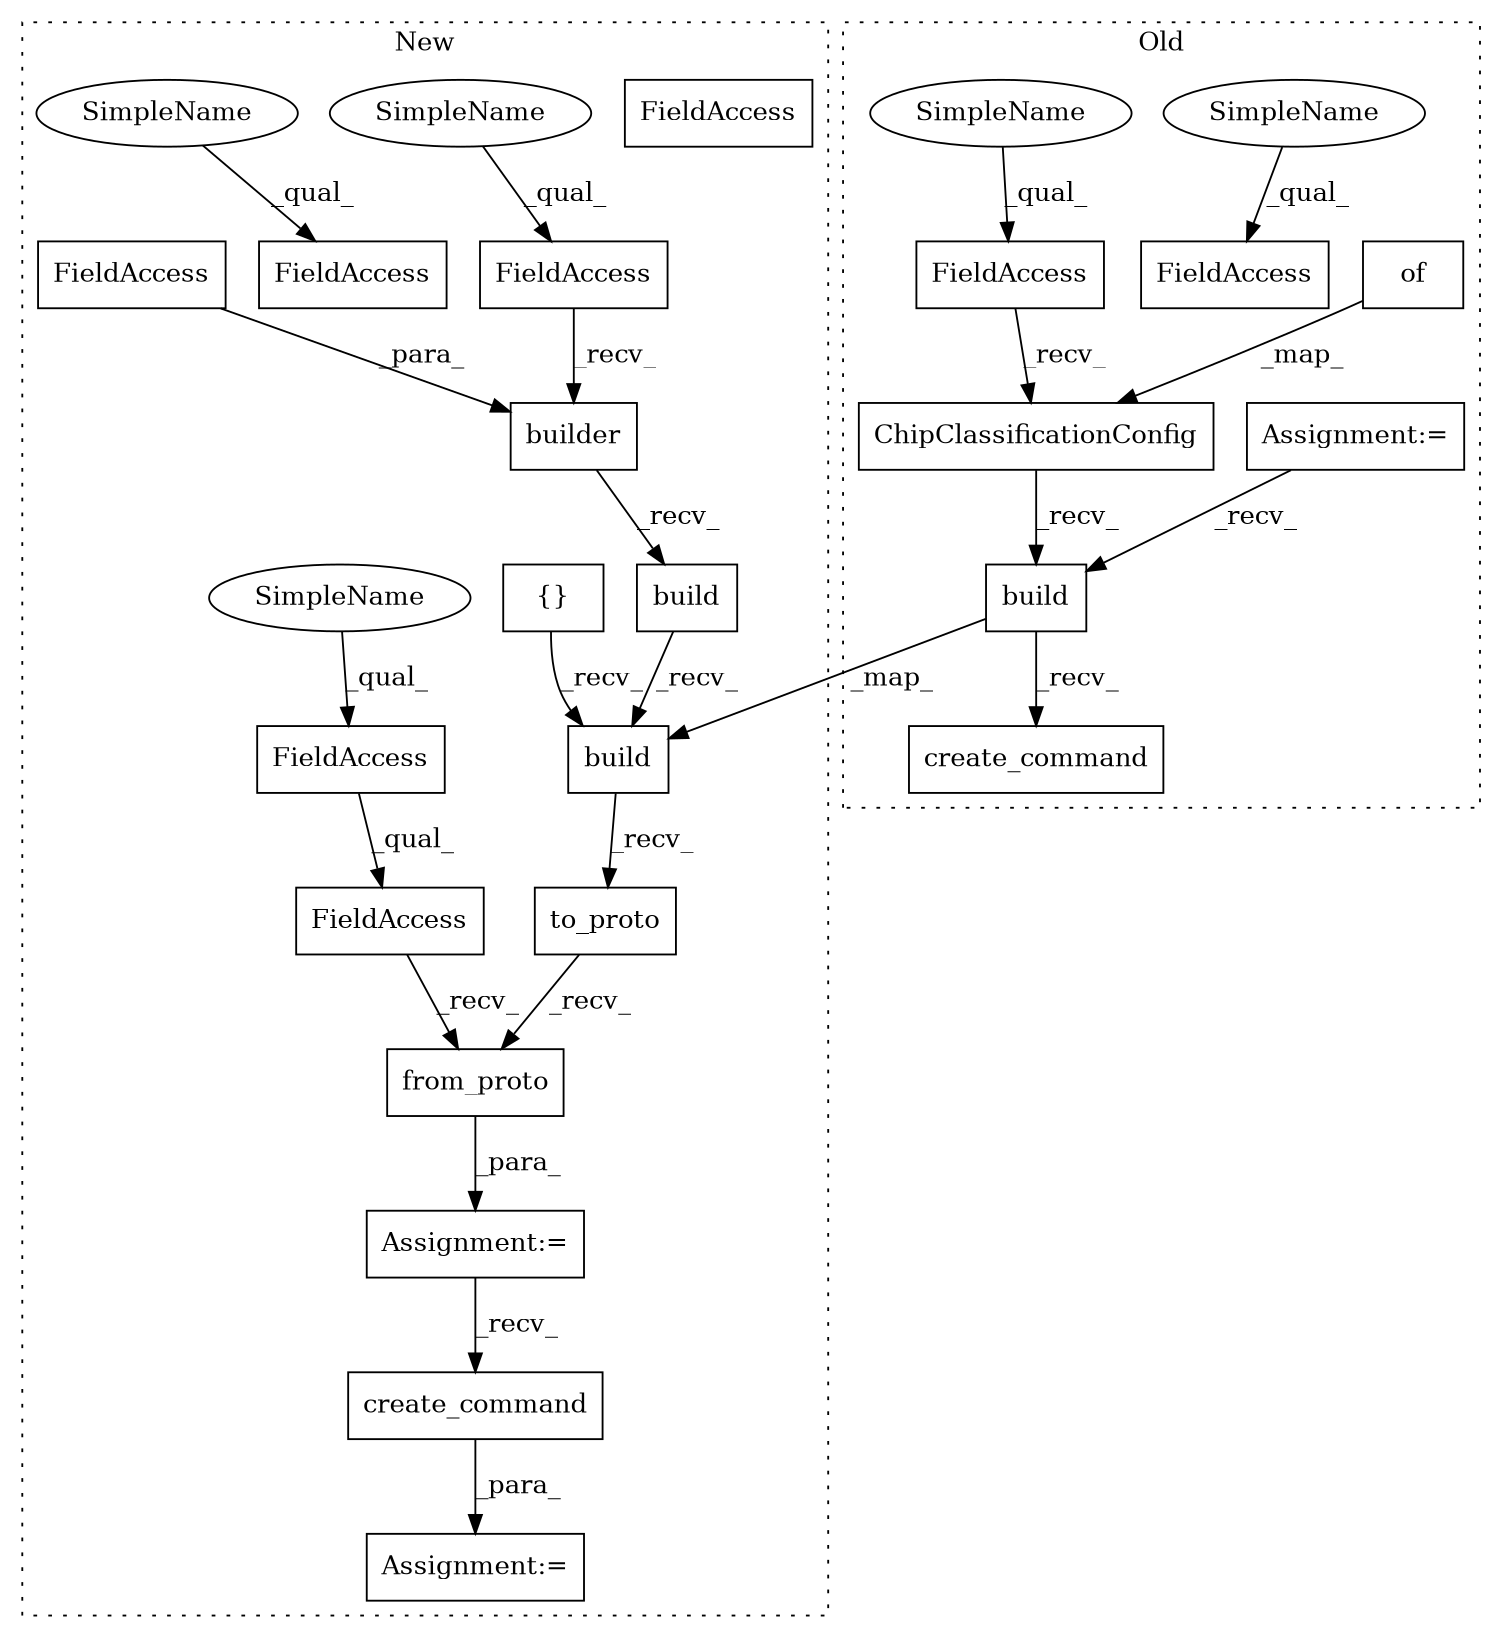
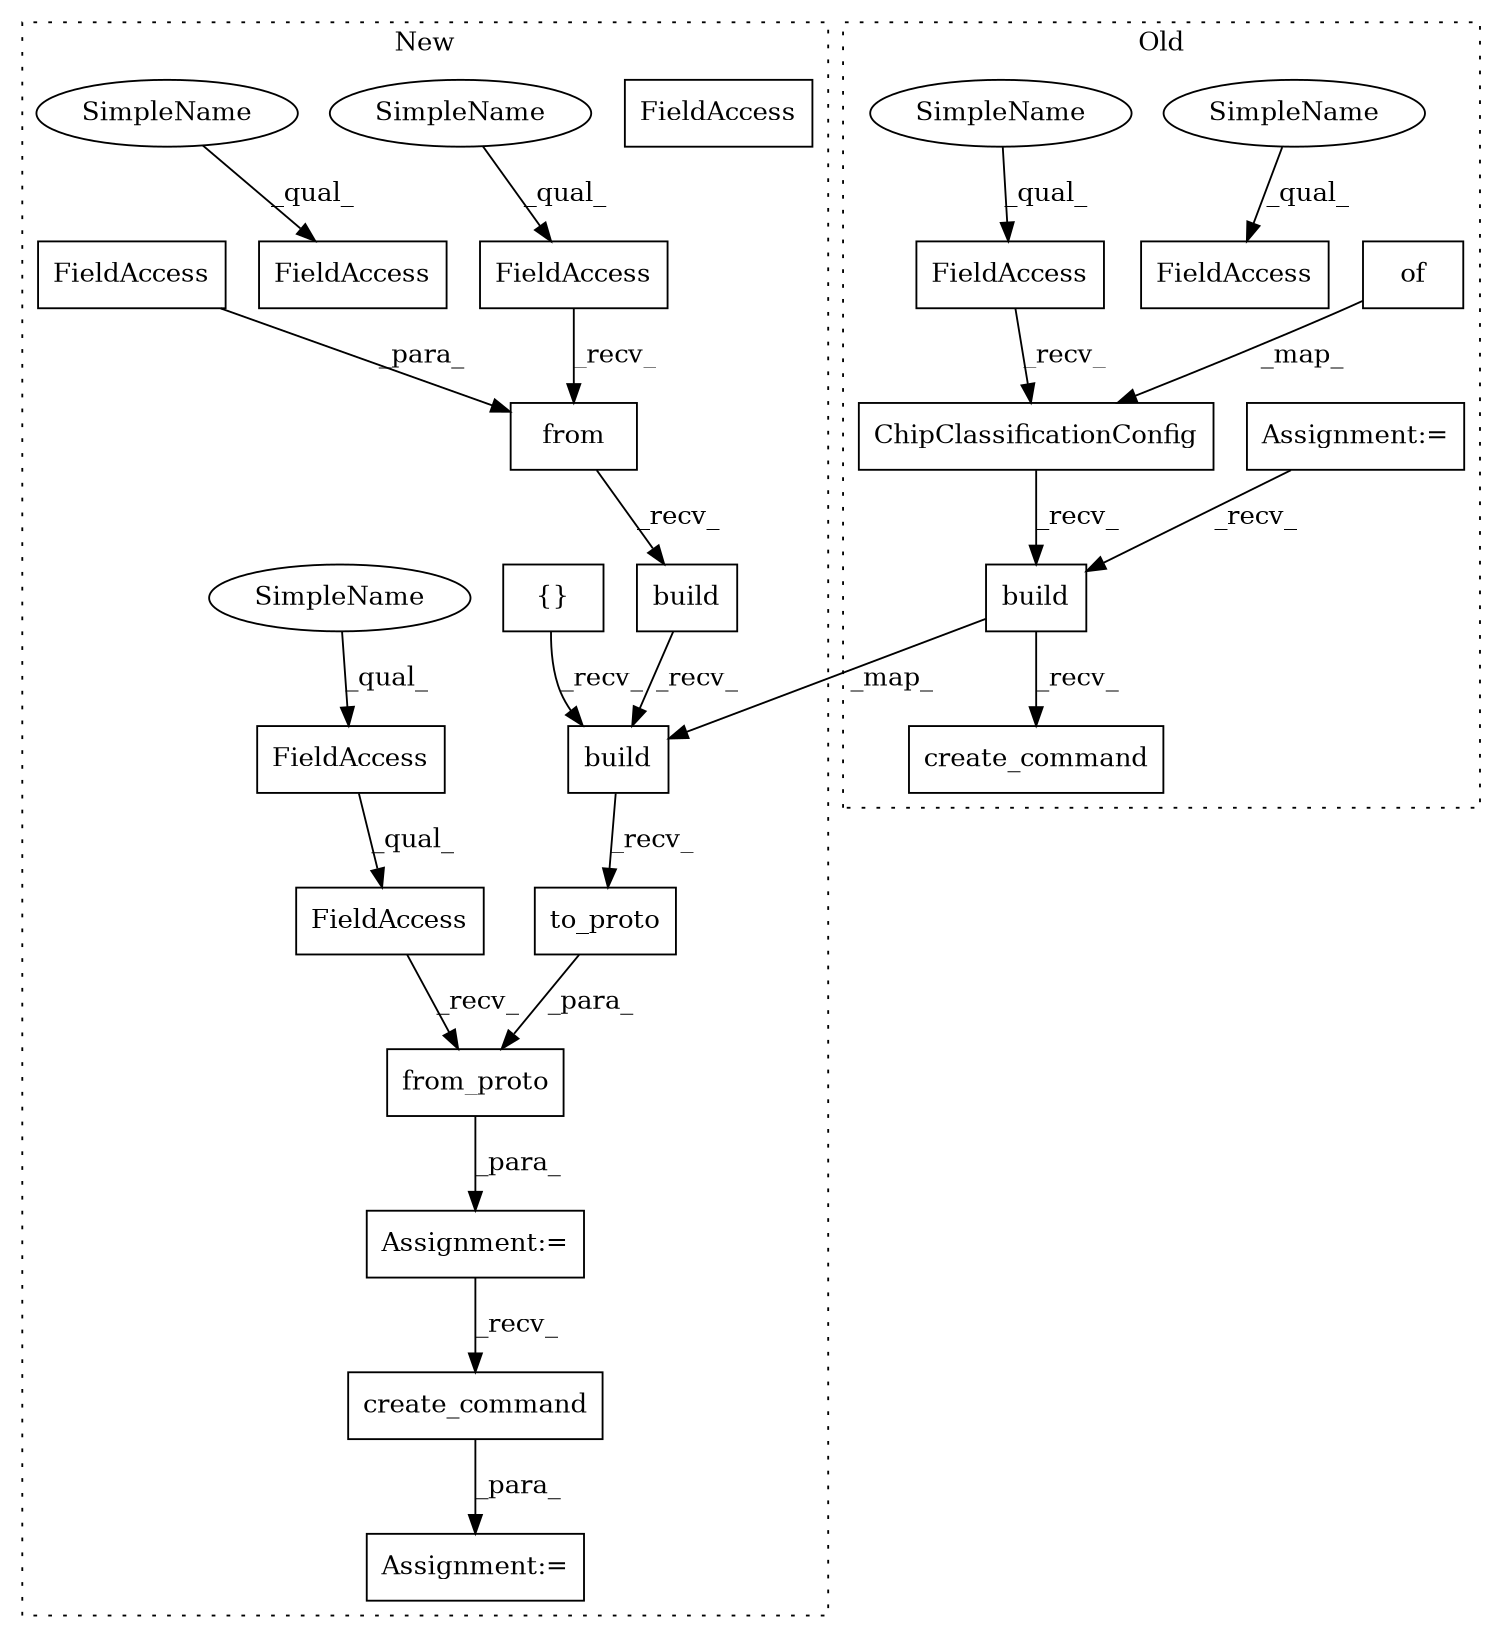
(574, 436) -> (574, 436)
(591, 1002) -> (591, 1002)
